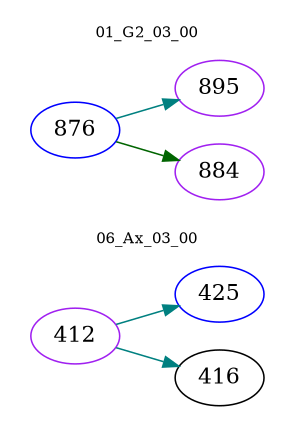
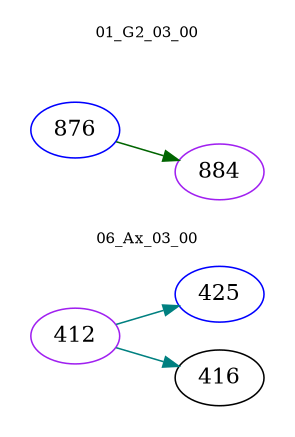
(220, 88) -> none
